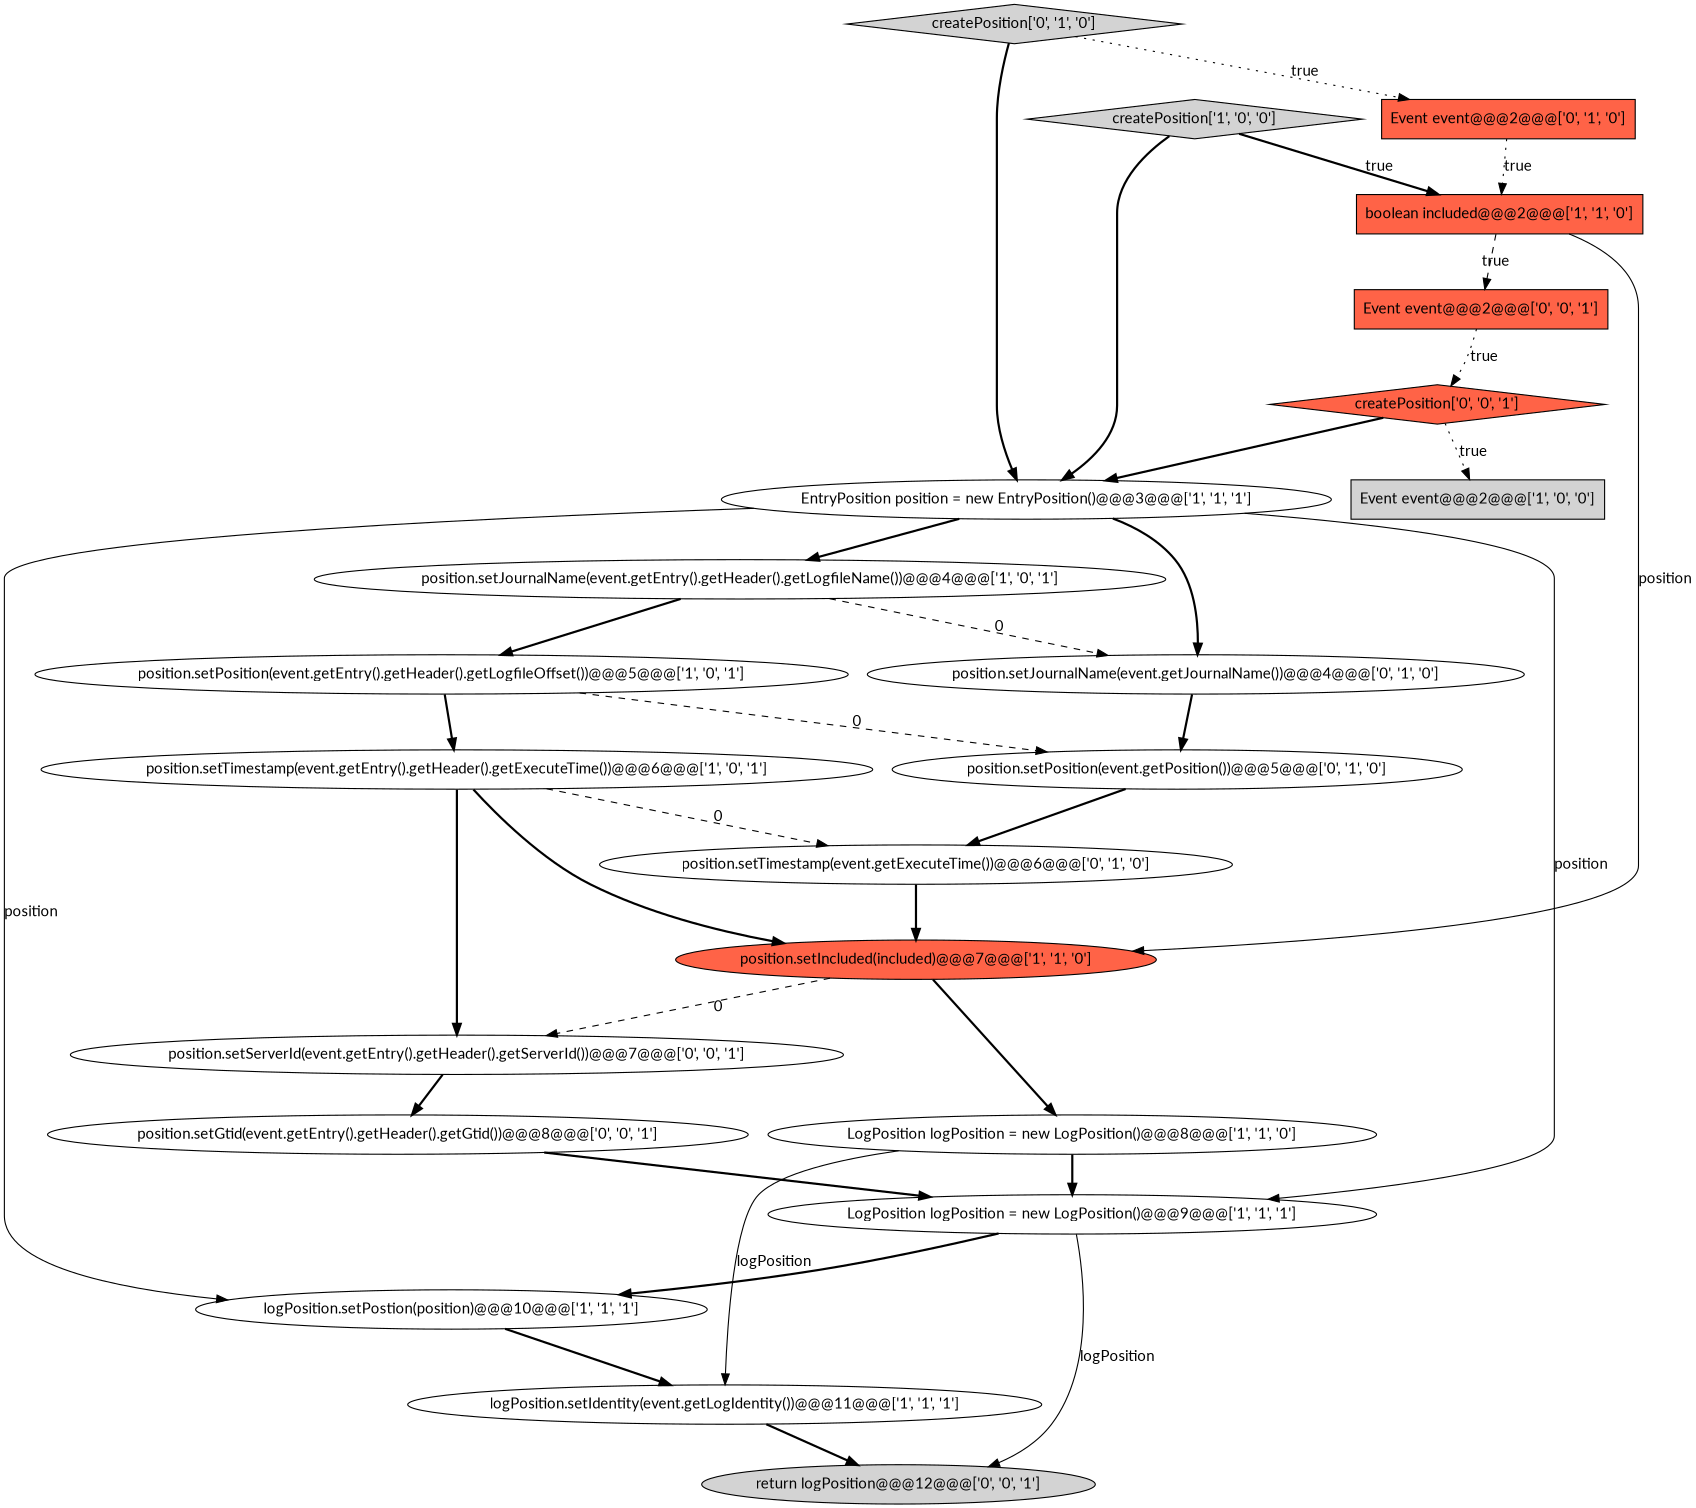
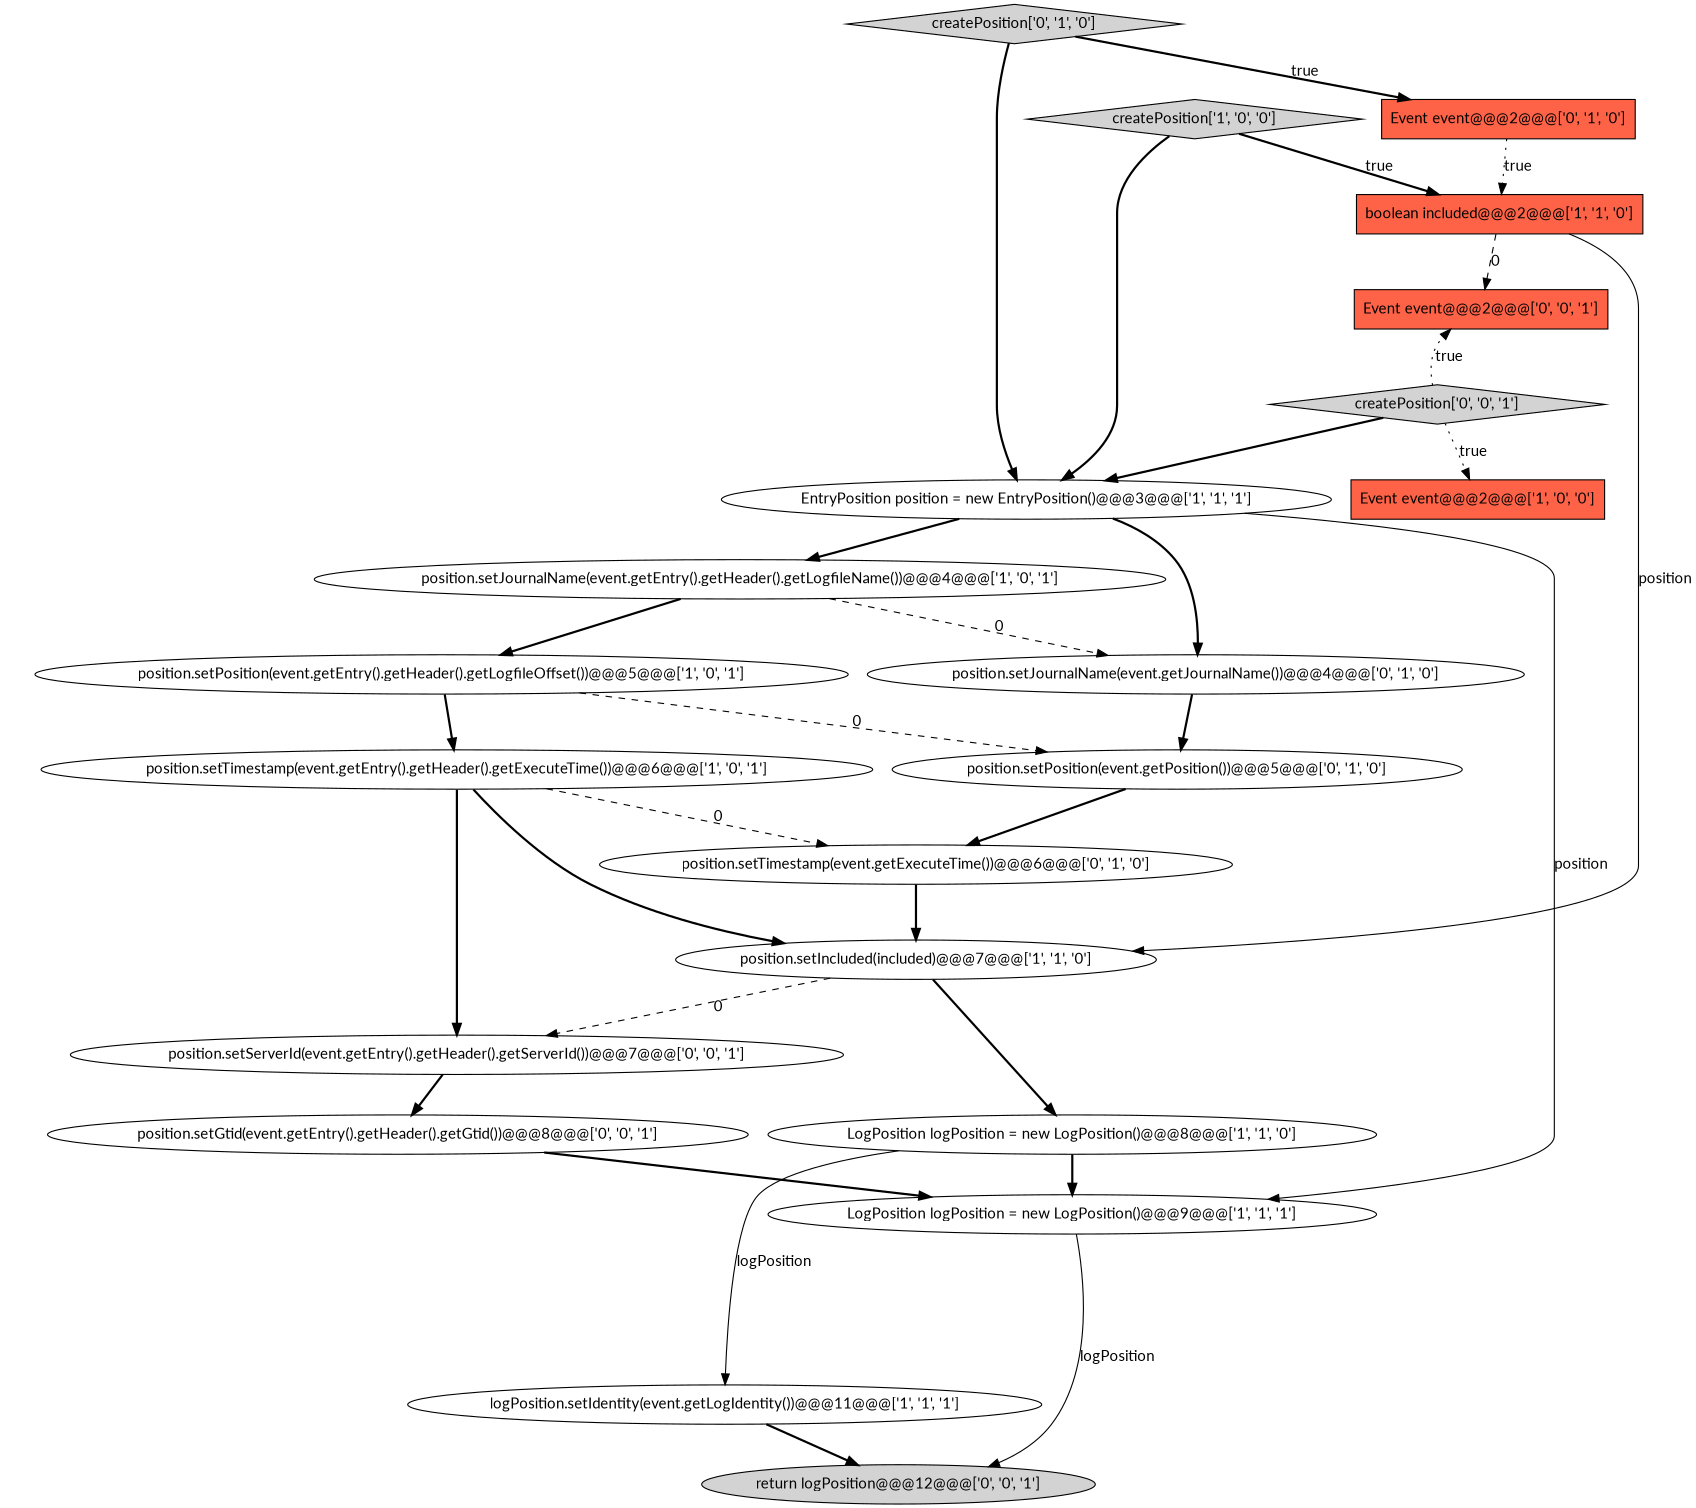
(1237, 67) -> (1237, 67)
(1496, 262) -> (1496, 262)
(1468, 354) -> (1432, 360)
(1437, 404) -> (1437, 404)
(1478, 500) -> (1478, 500)
(916, 960) -> (916, 960)
(451, 1309) -> none
